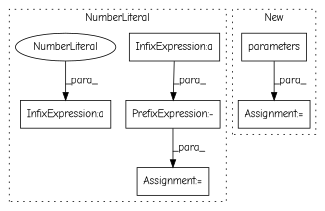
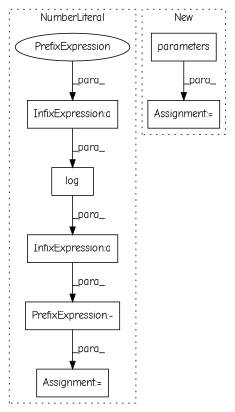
(66, 47) -> (73, 47)
none -> (73, 181)
